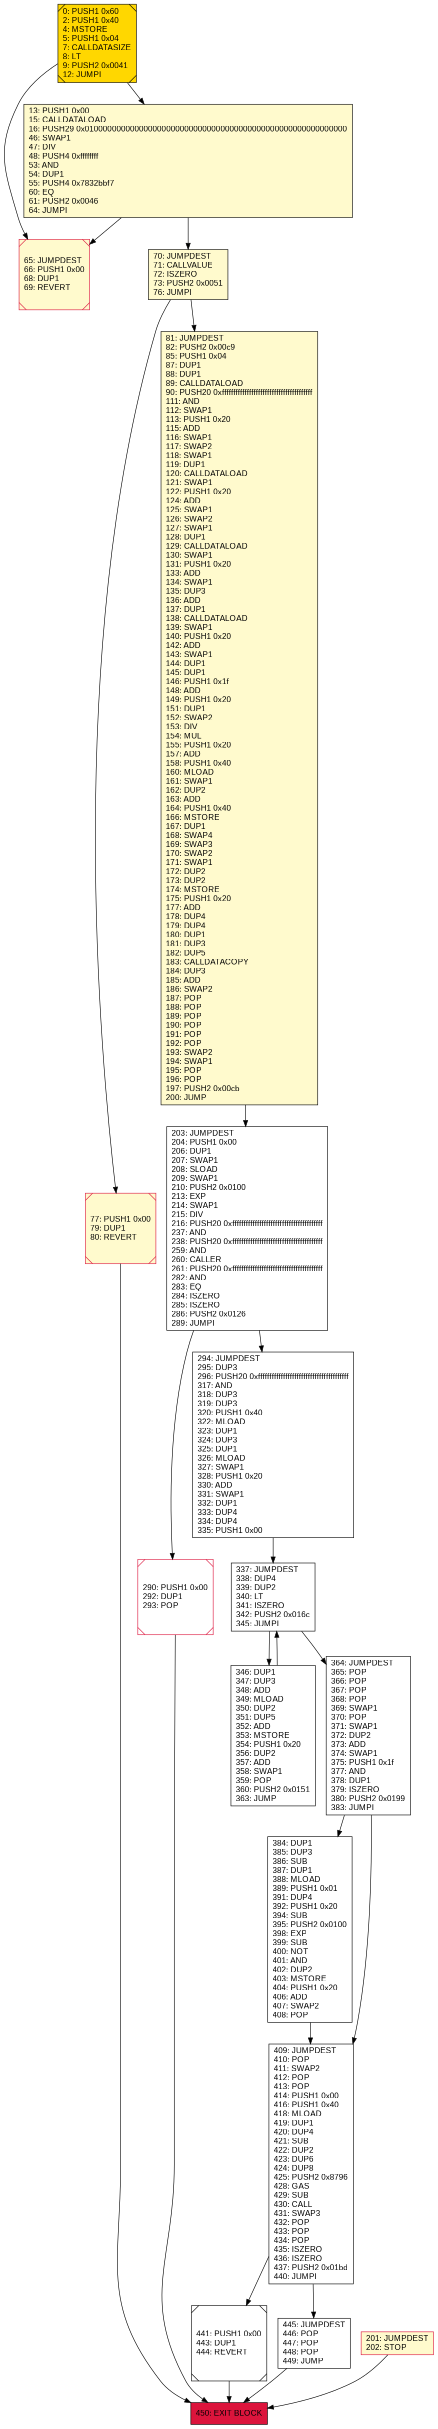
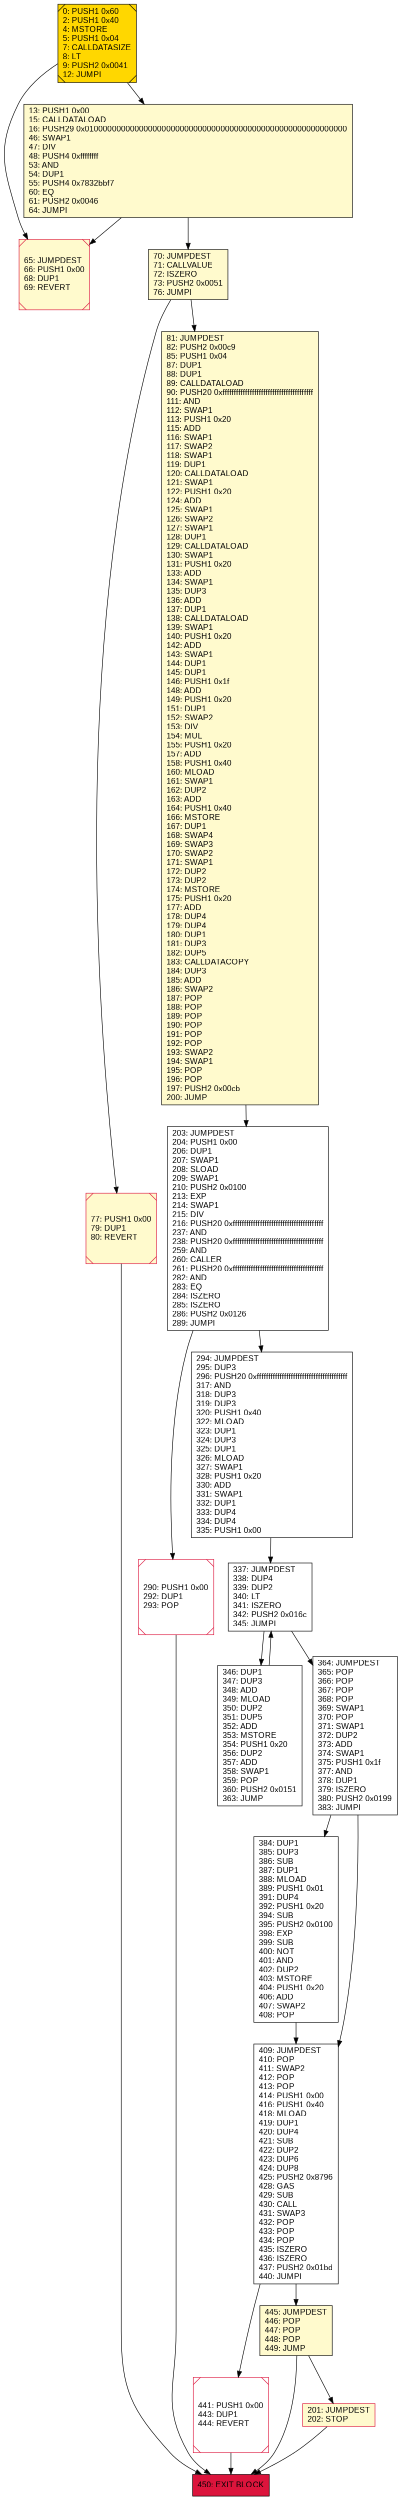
(229, 2343) -> (231, 2415)
(314, 2343) -> (296, 2331)
none -> (320, 2377)
